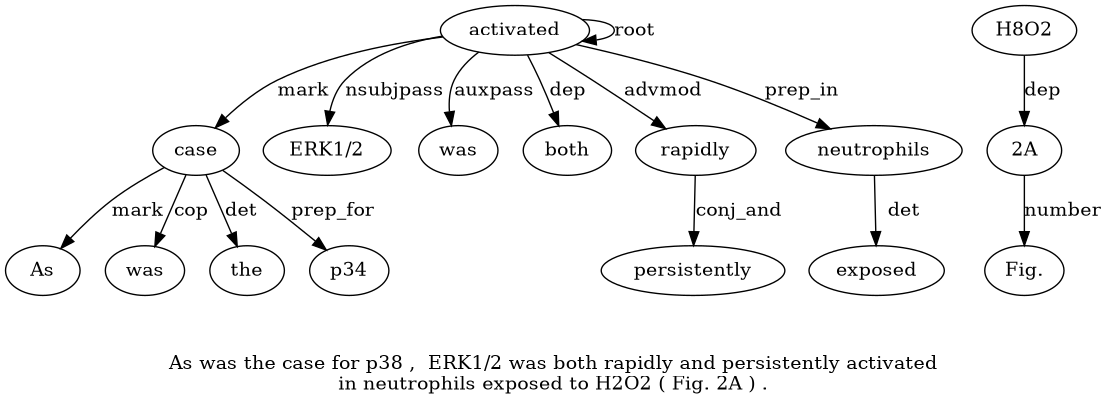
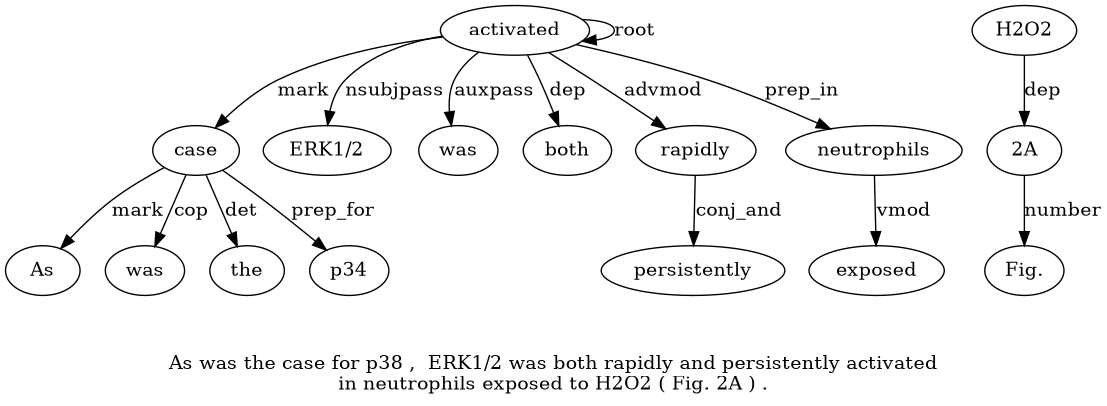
(1024, 30) -> (1024, 30)
(904, 211) -> (904, 211)
